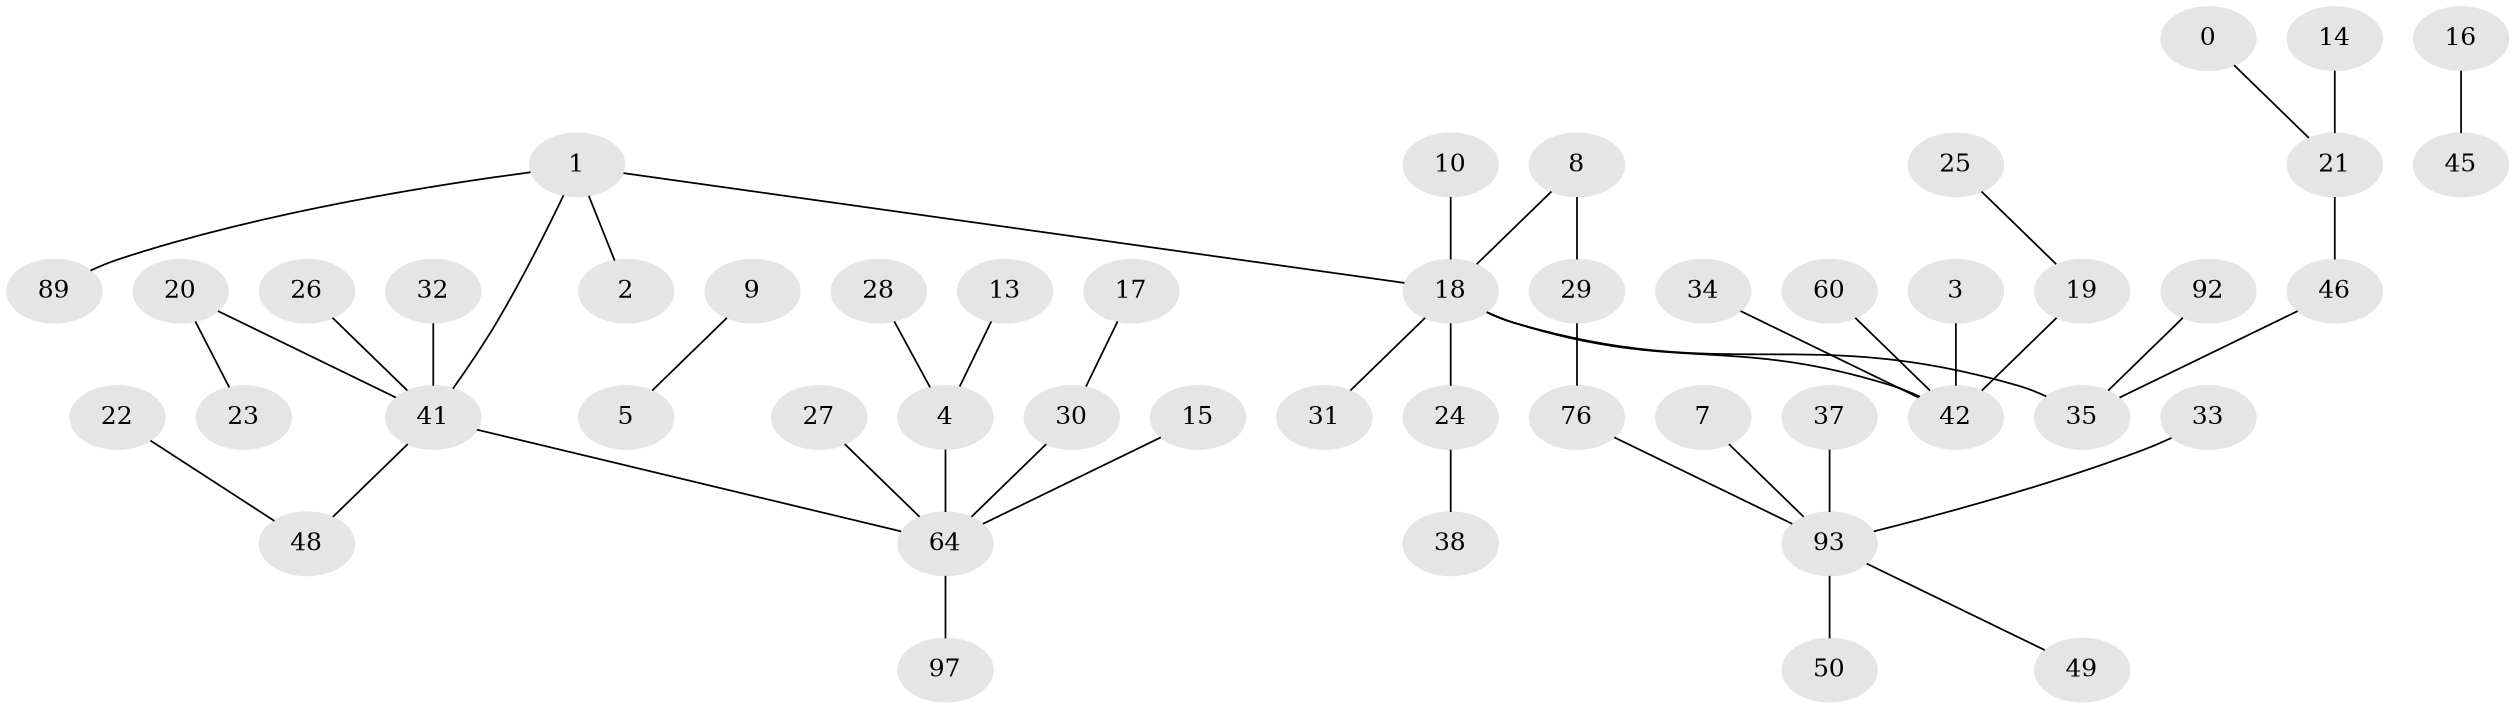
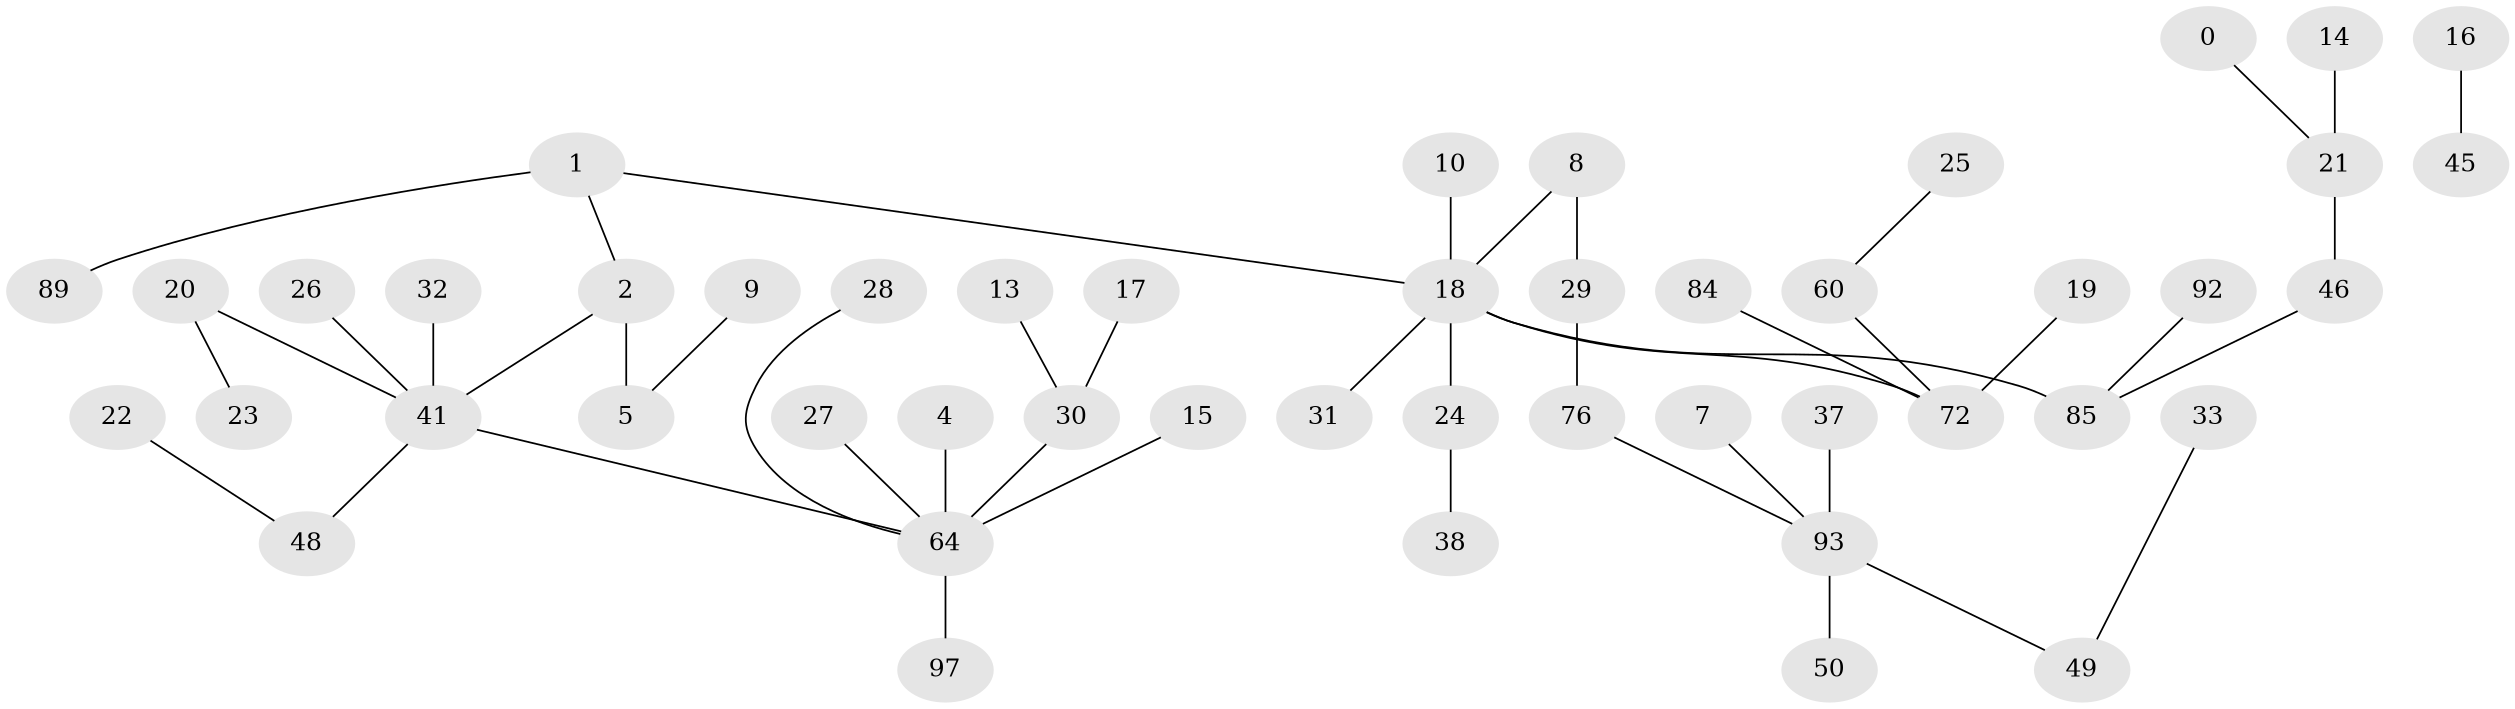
(2019, 228) -> (1893, 228)
(1703, 291) -> (1703, 291)
(1956, 291) -> none
(513, 295) -> (530, 354)
(912, 354) -> (753, 444)
(975, 354) -> (1039, 354)
none -> (626, 355)
(1956, 417) -> (1956, 417)
(2082, 417) -> (2082, 417)
(2024, 490) -> (2145, 544)
